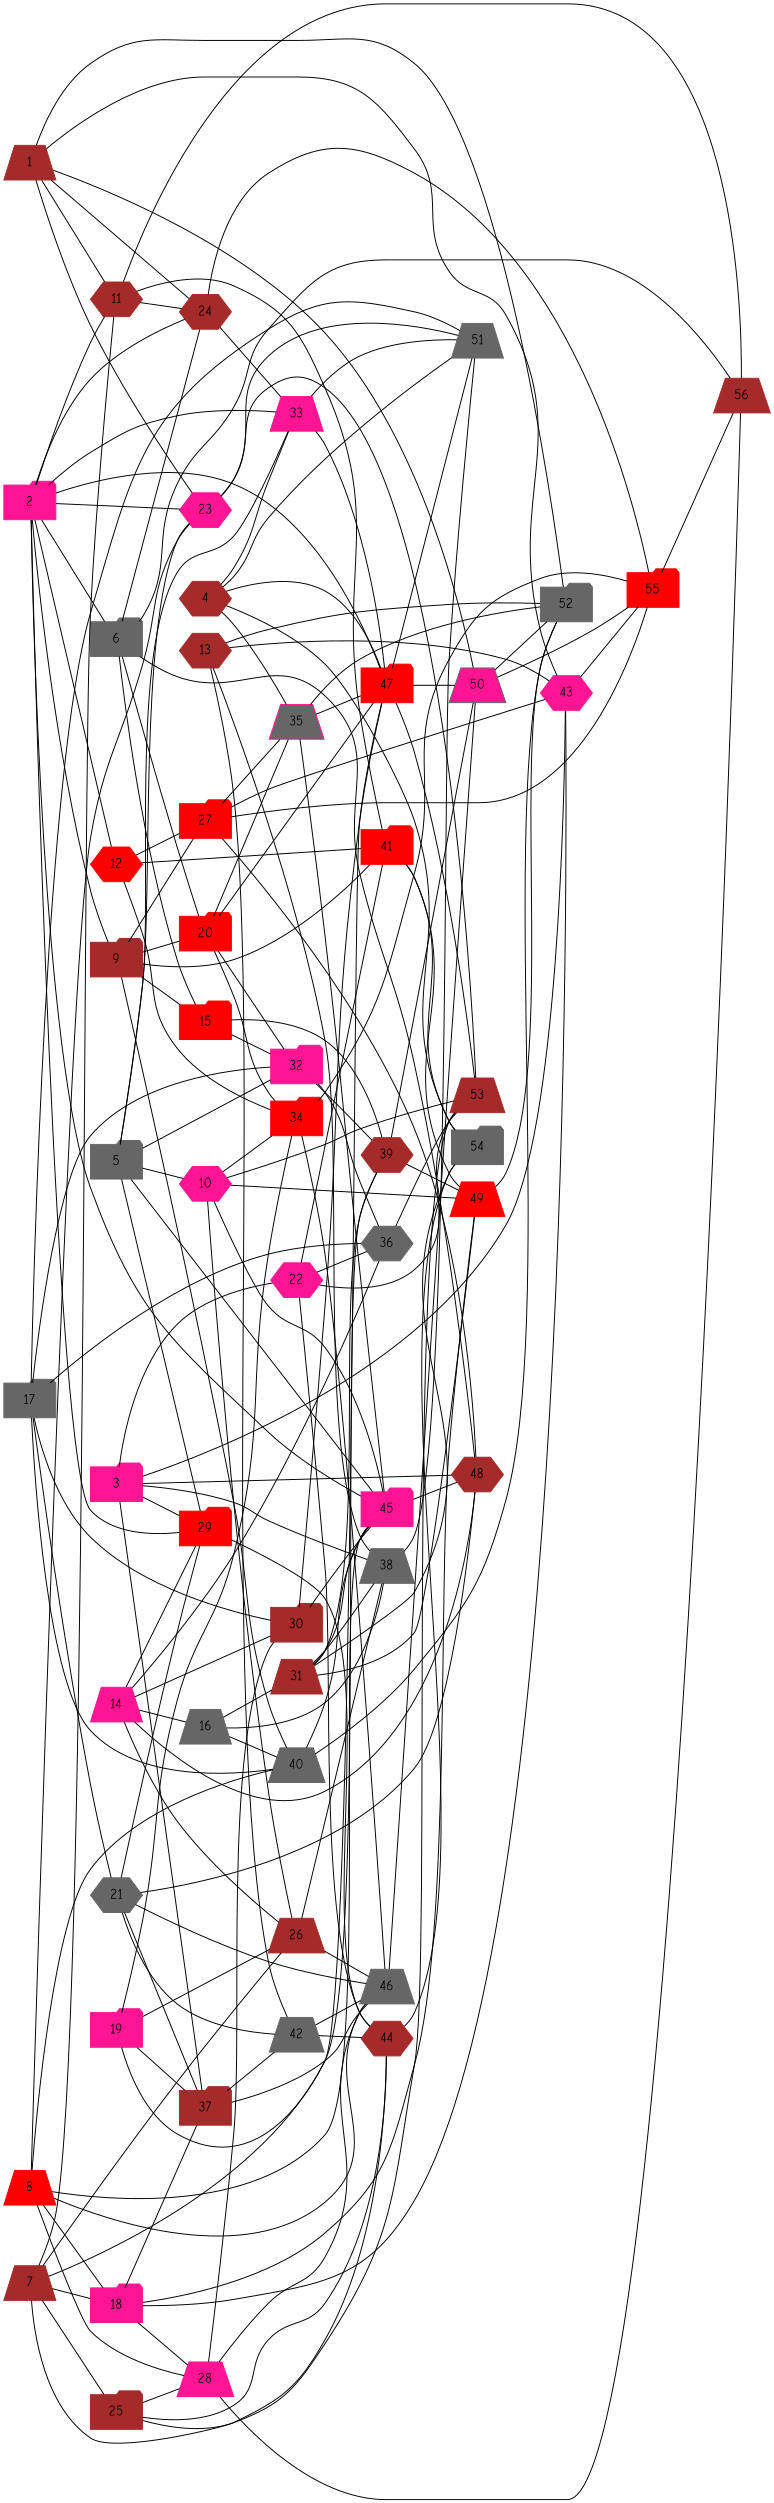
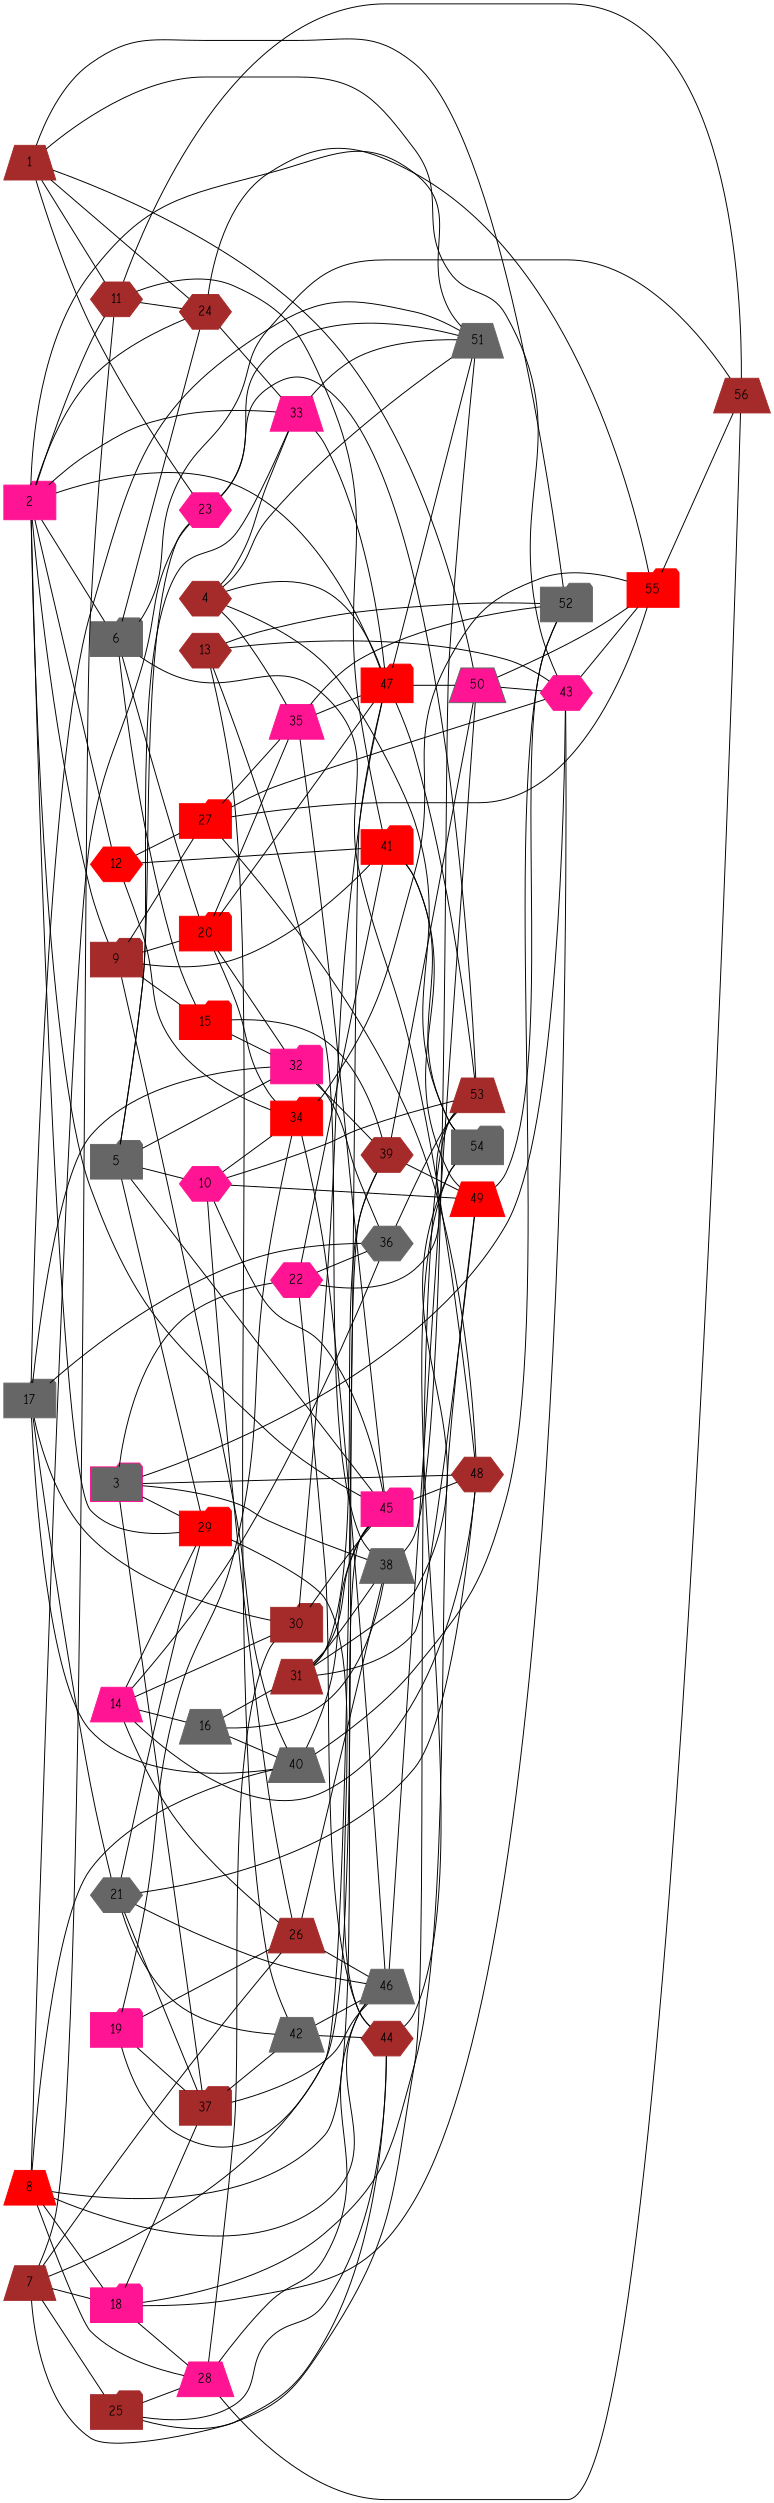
(115, 506) -> (214, 188)
(521, 646) -> (521, 689)
(297, 722) -> (297, 722)
(116, 1484) -> (116, 1484)
